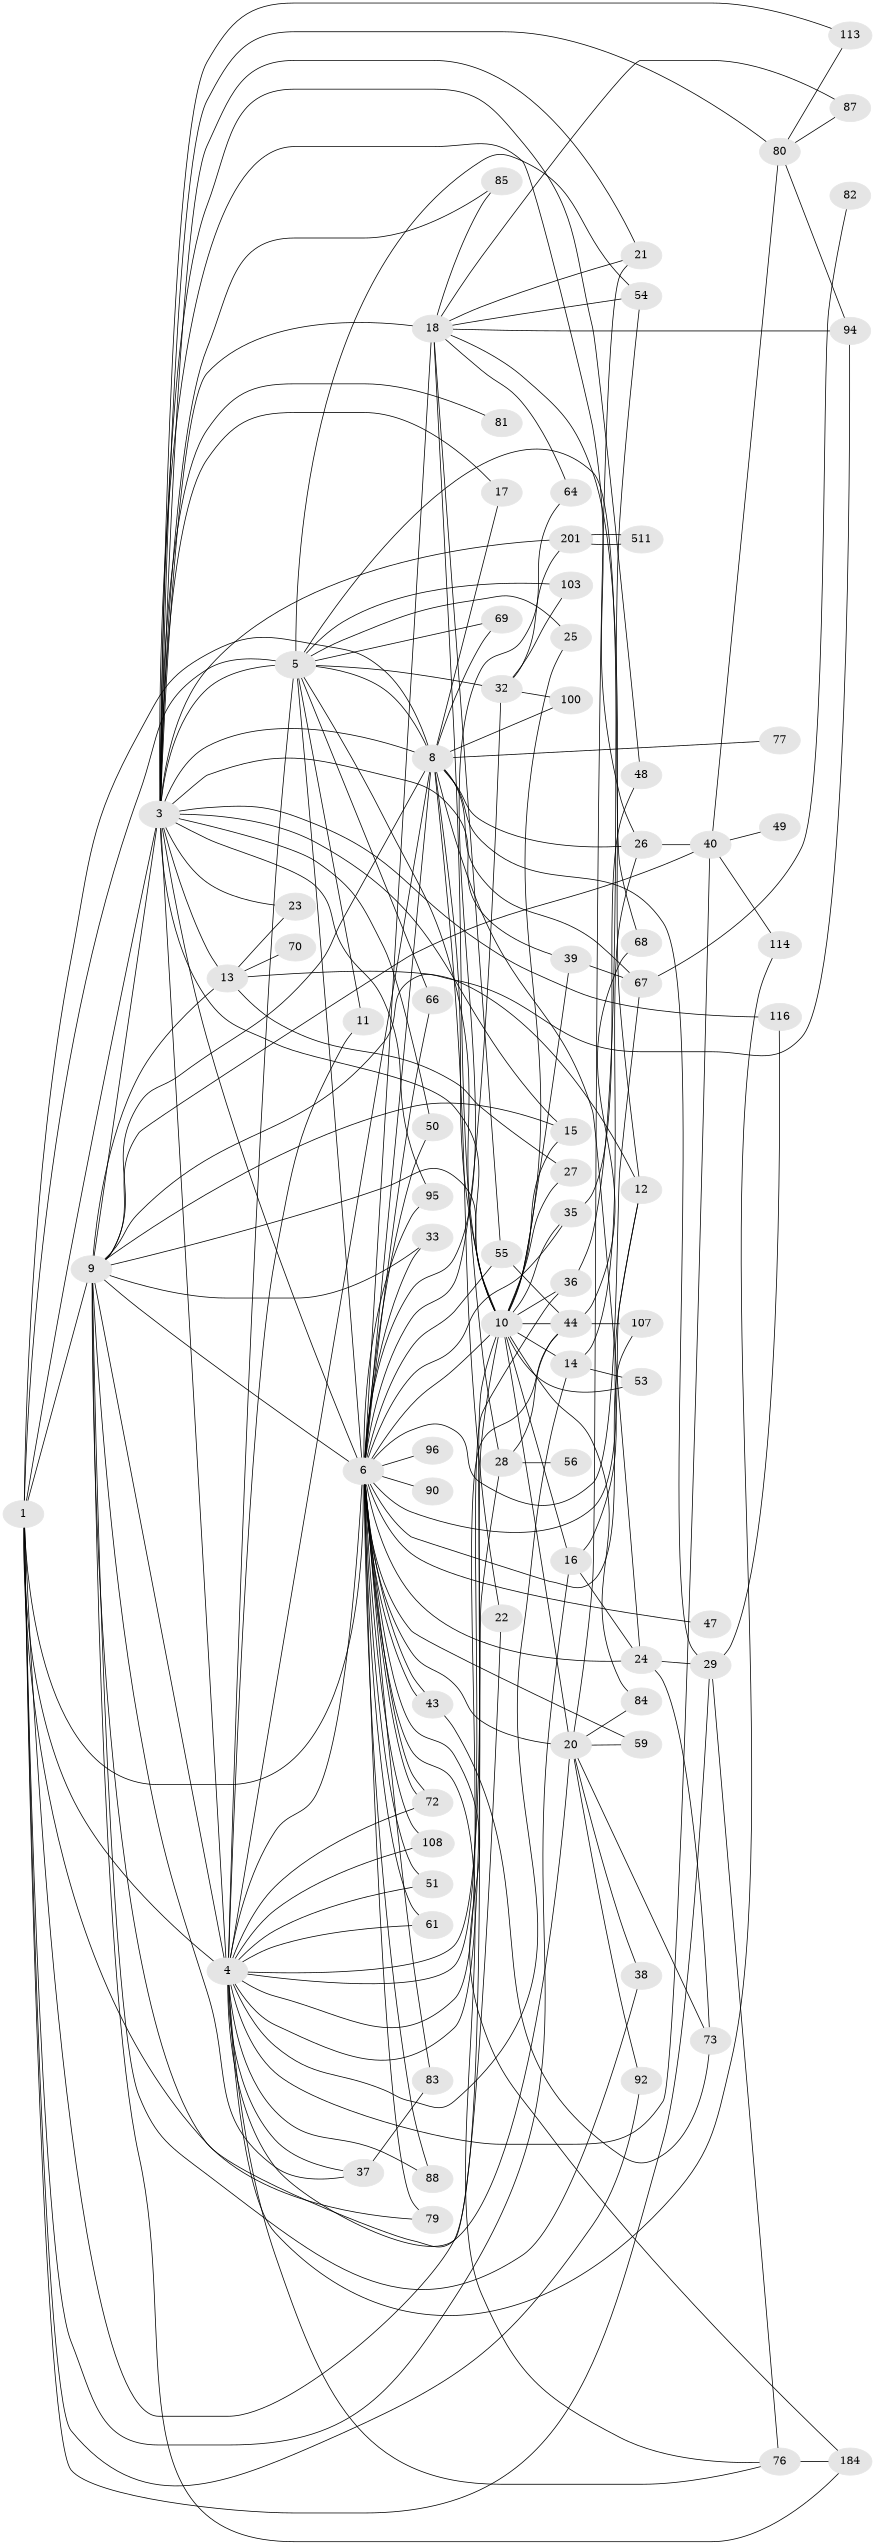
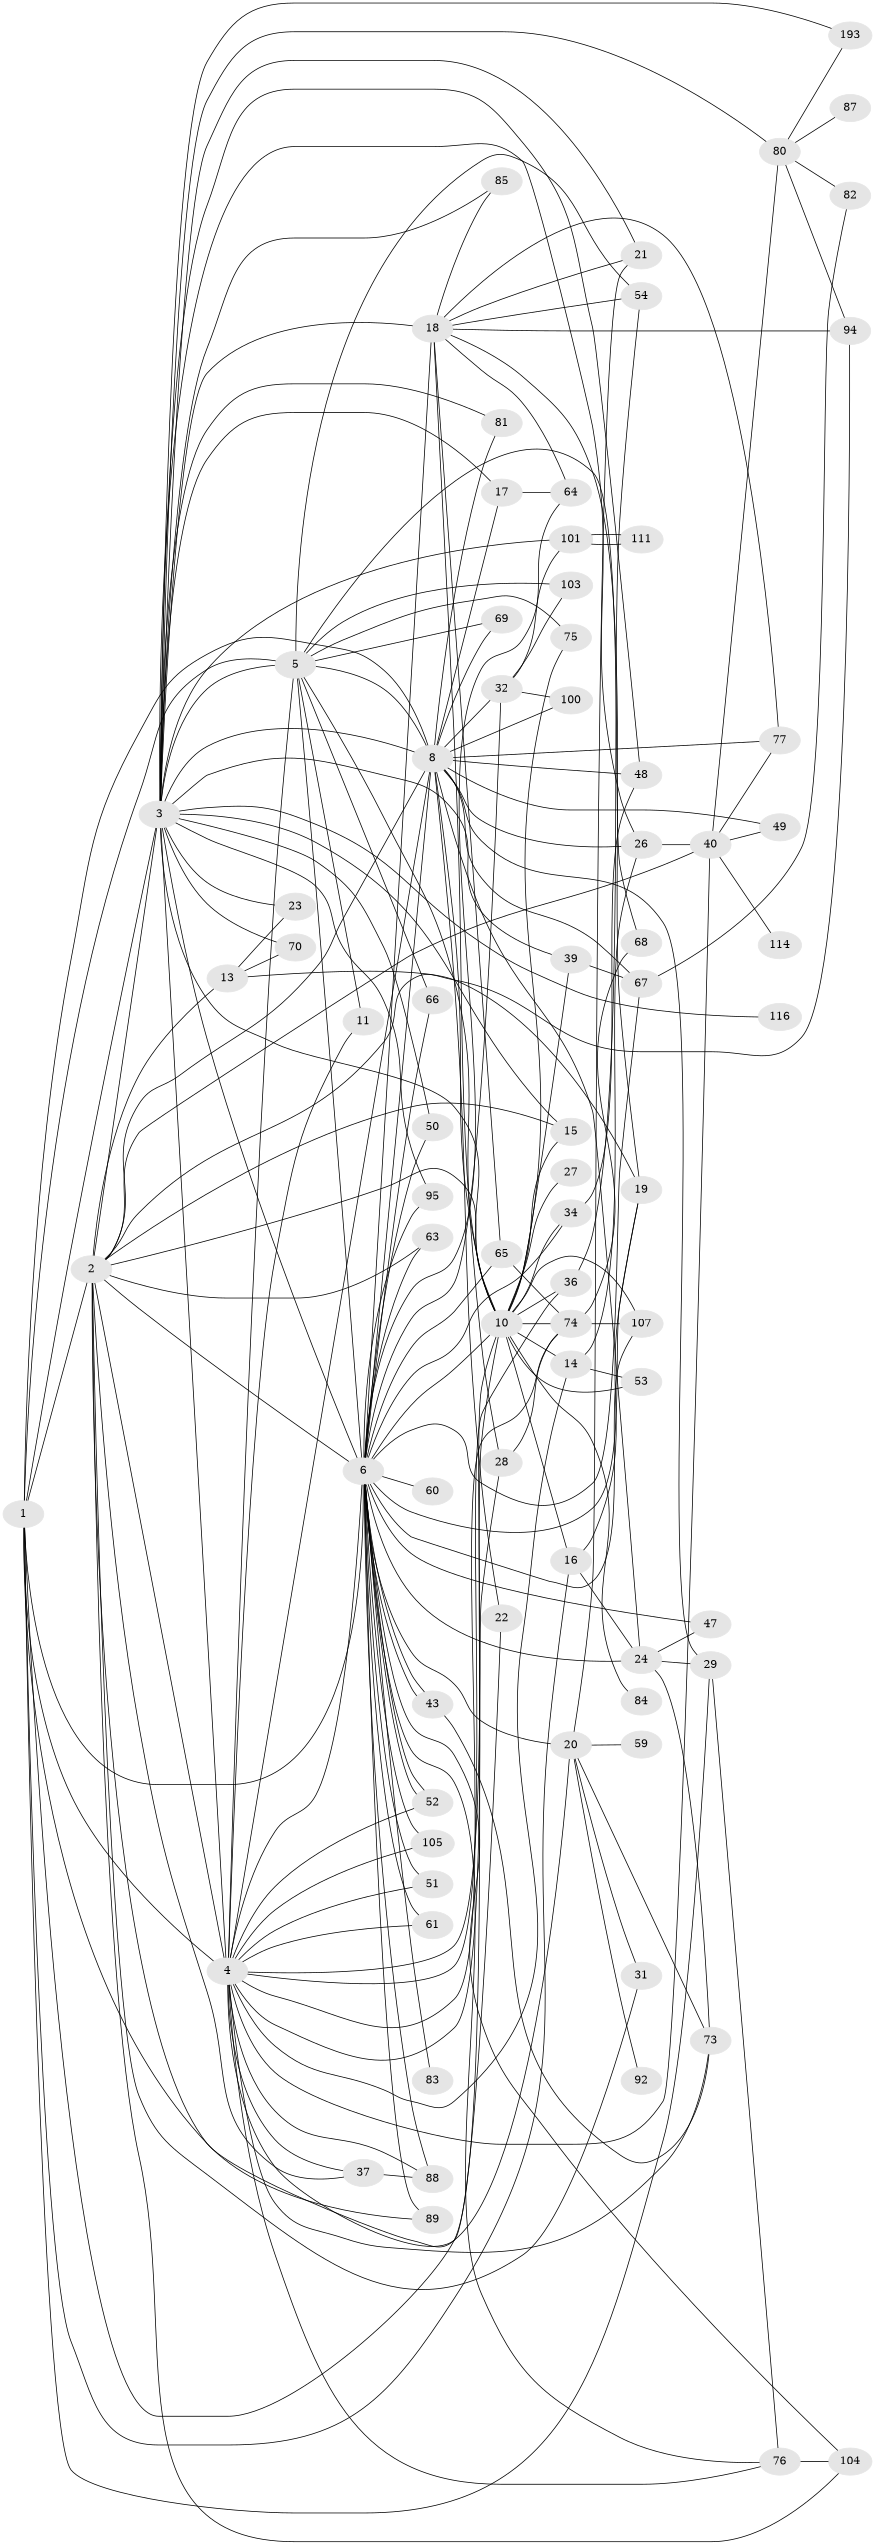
(850, 36) -> (850, 36)
(598, 105) -> (720, 349)
none -> (815, 174)
none -> (537, 493)
(571, 539) -> (571, 539)
(641, 539) -> (641, 539)
none -> (457, 581)
(571, 638) -> (571, 638)
(399, 672) -> (471, 720)
none -> (537, 768)
none -> (745, 793)
none -> (592, 810)
(186, 899) -> (204, 901)
(431, 1070) -> none
(641, 1190) -> (641, 1190)
(571, 1213) -> (571, 1213)
(433, 1238) -> (433, 1238)
(502, 1254) -> (502, 1254)
(91, 1269) -> (91, 1269)
(571, 1324) -> (571, 1324)
(774, 1346) -> none
(433, 1451) -> none
(571, 1463) -> none
(433, 1491) -> (433, 1491)
(539, 1544) -> (572, 1256)
none -> (676, 1642)
(447, 1651) -> none
(607, 1723) -> none
(433, 1803) -> (433, 1803)
(433, 1844) -> (433, 1844)
(747, 1940) -> (425, 2250)
(641, 1976) -> (641, 1976)
(402, 2122) -> (398, 2176)
(433, 2220) -> (433, 2220)
(65, 2405) -> none
(850, 2462) -> (850, 2462)
